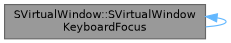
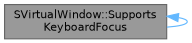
(105, 22) -> (86, 22)
